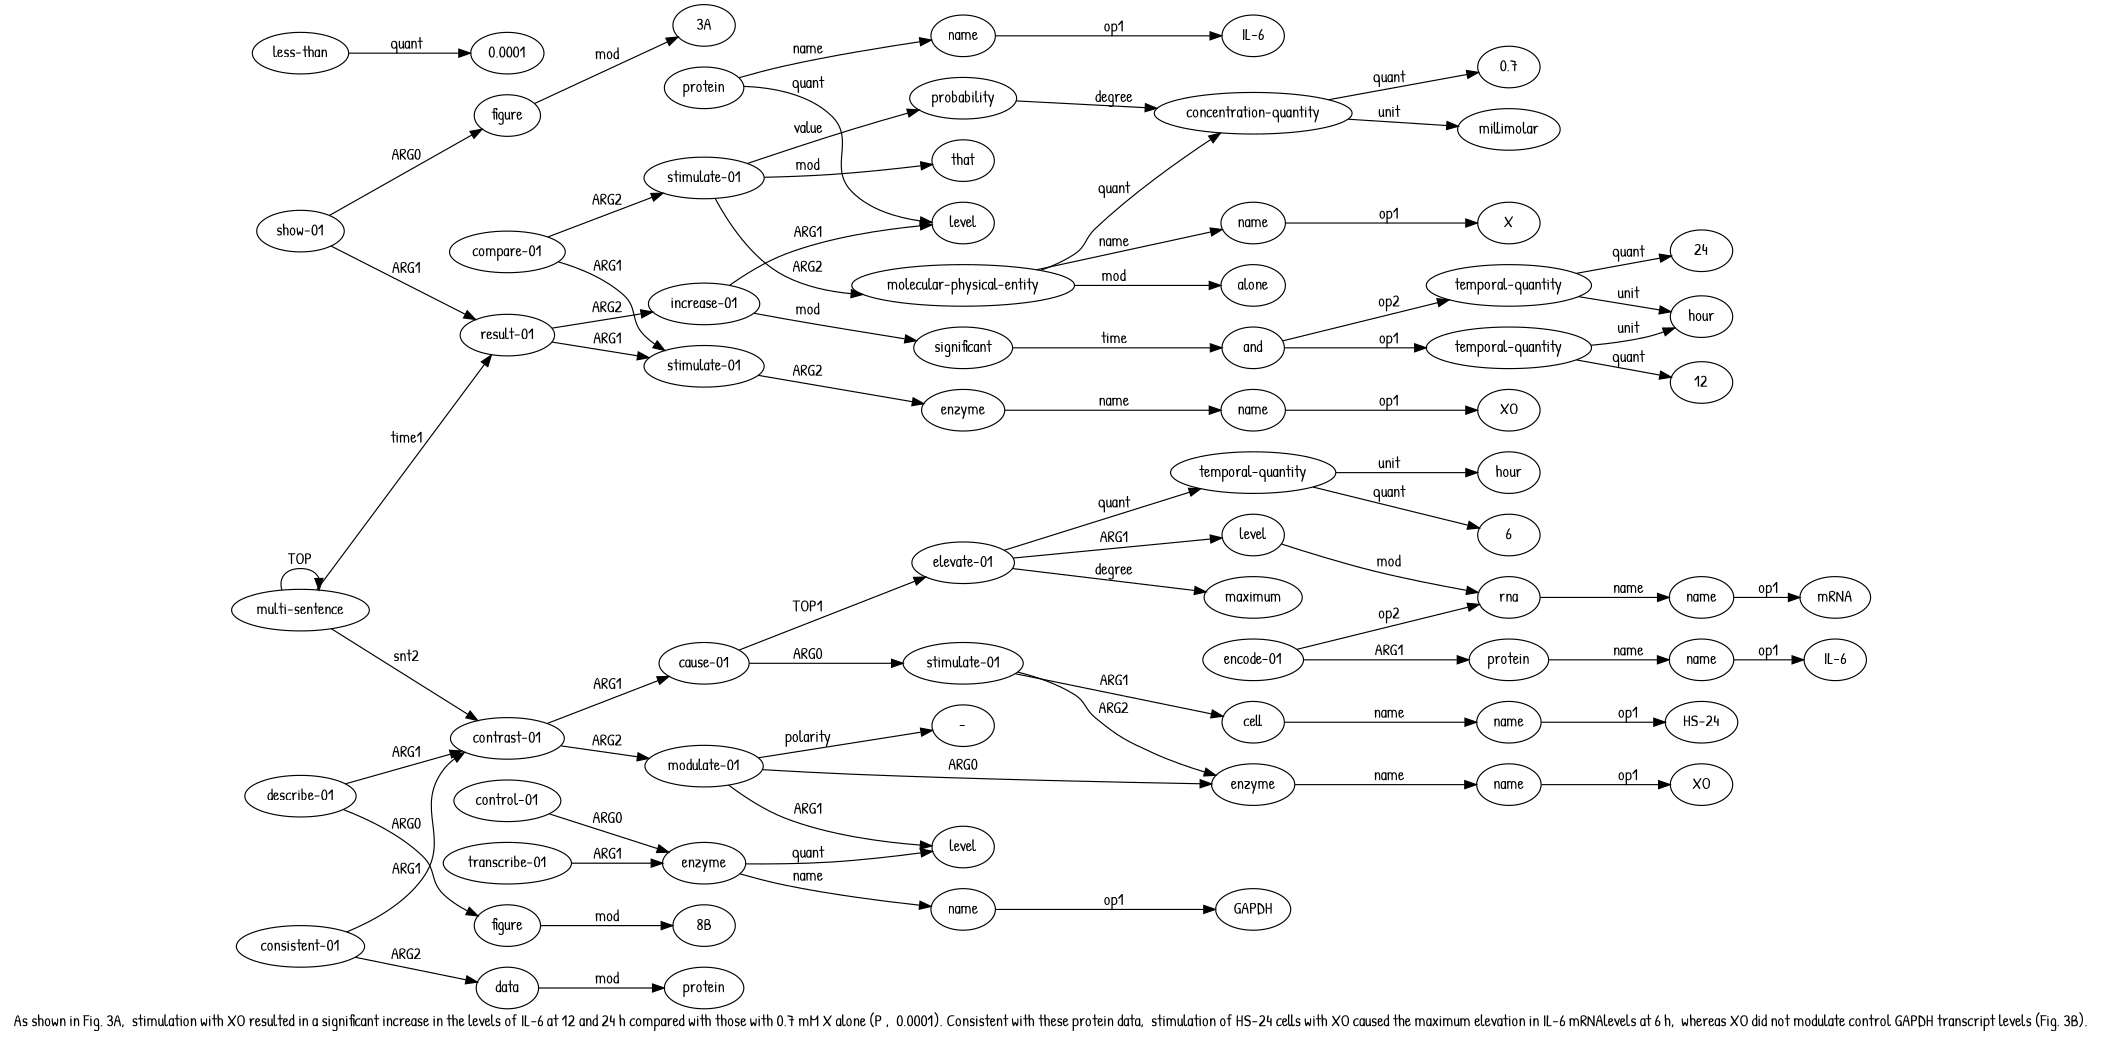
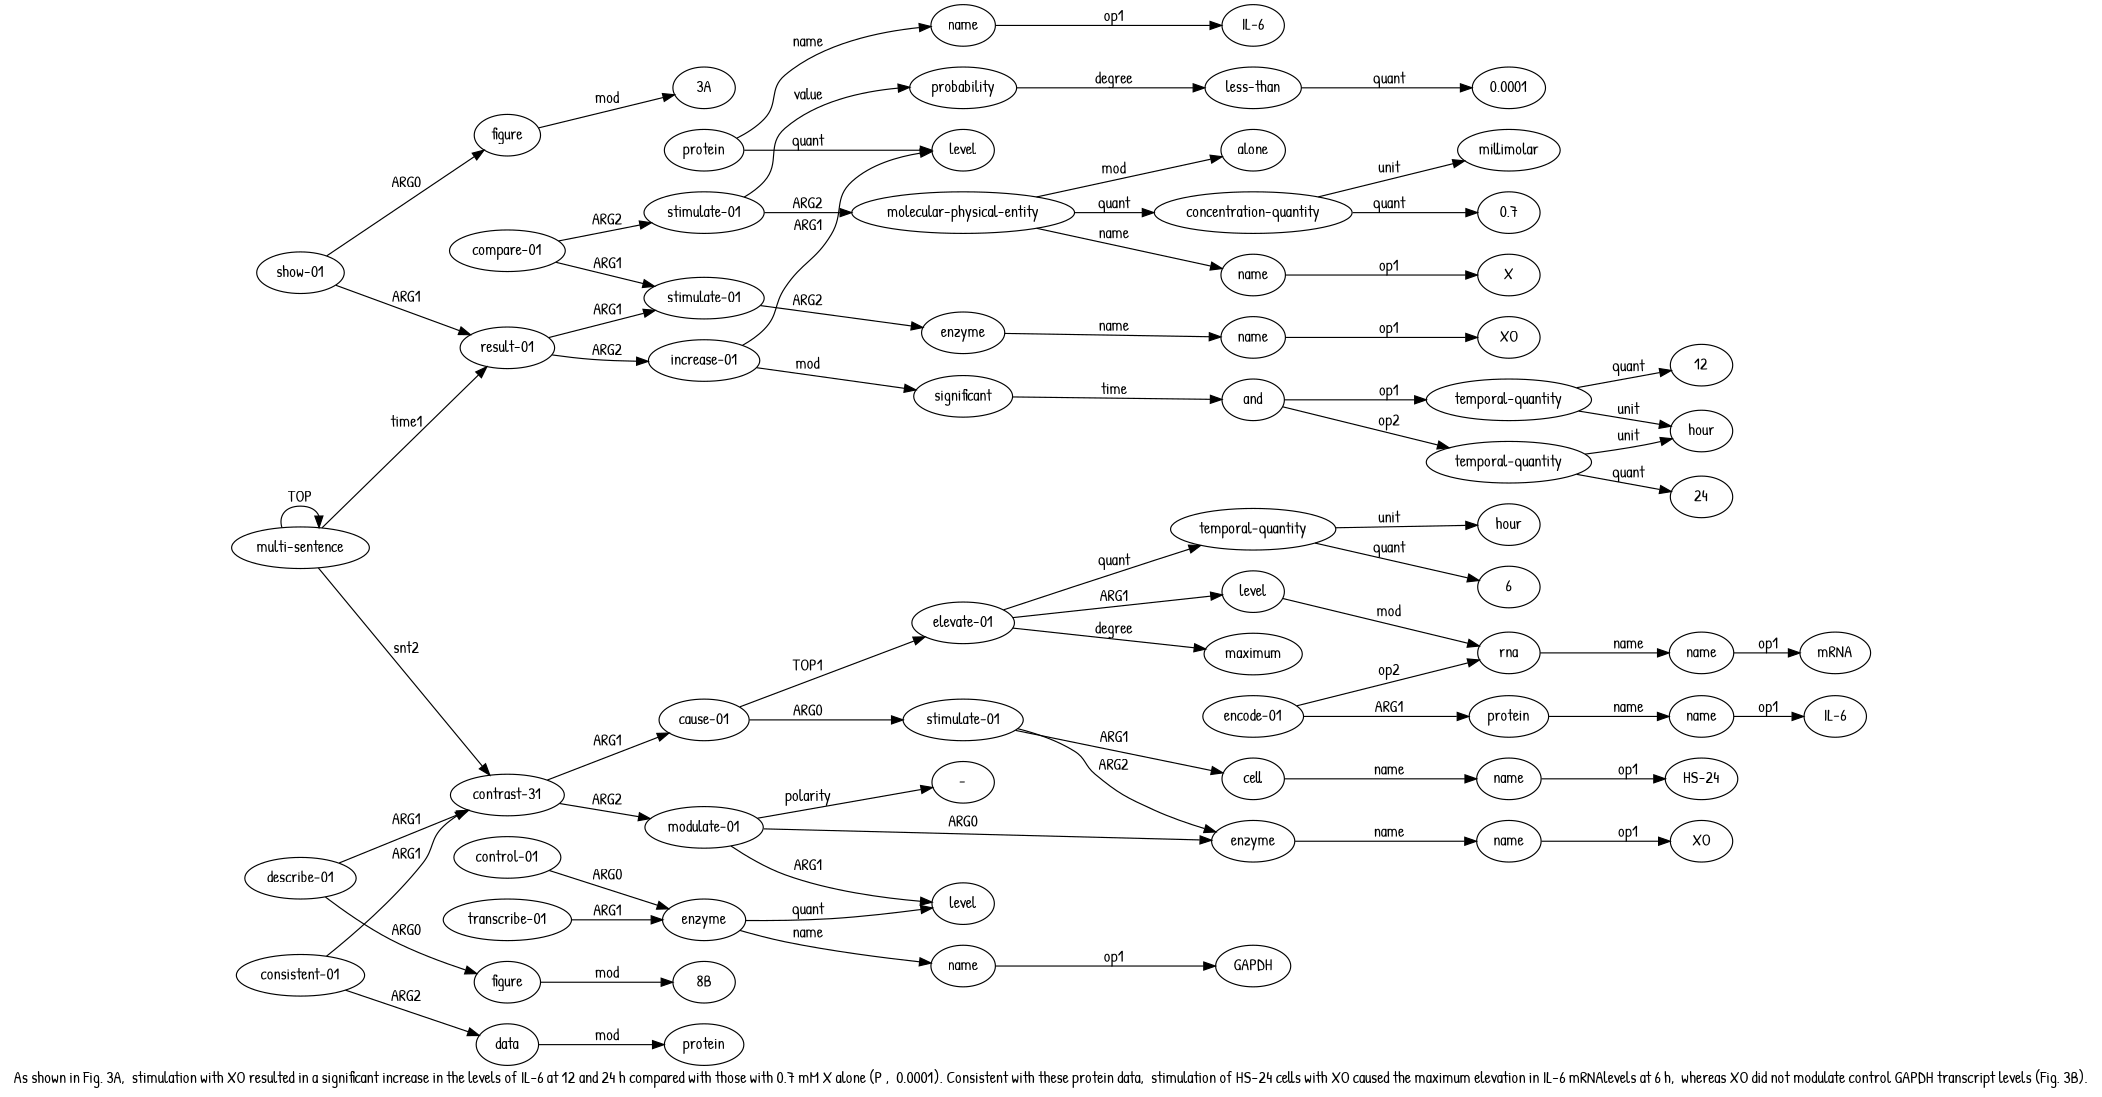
(1081, 104) -> (1105, 88)
(963, 161) -> none
(507, 738) -> (507, 795)
